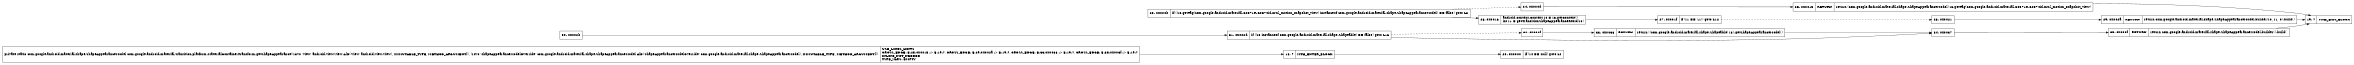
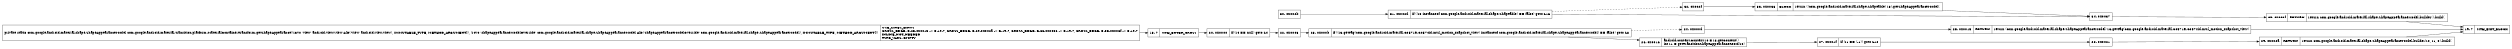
(1825, 20) -> (1984, 42)
none -> (1289, 33)
(1626, 33) -> (1785, 7)
(1315, 54) -> (1179, 33)
